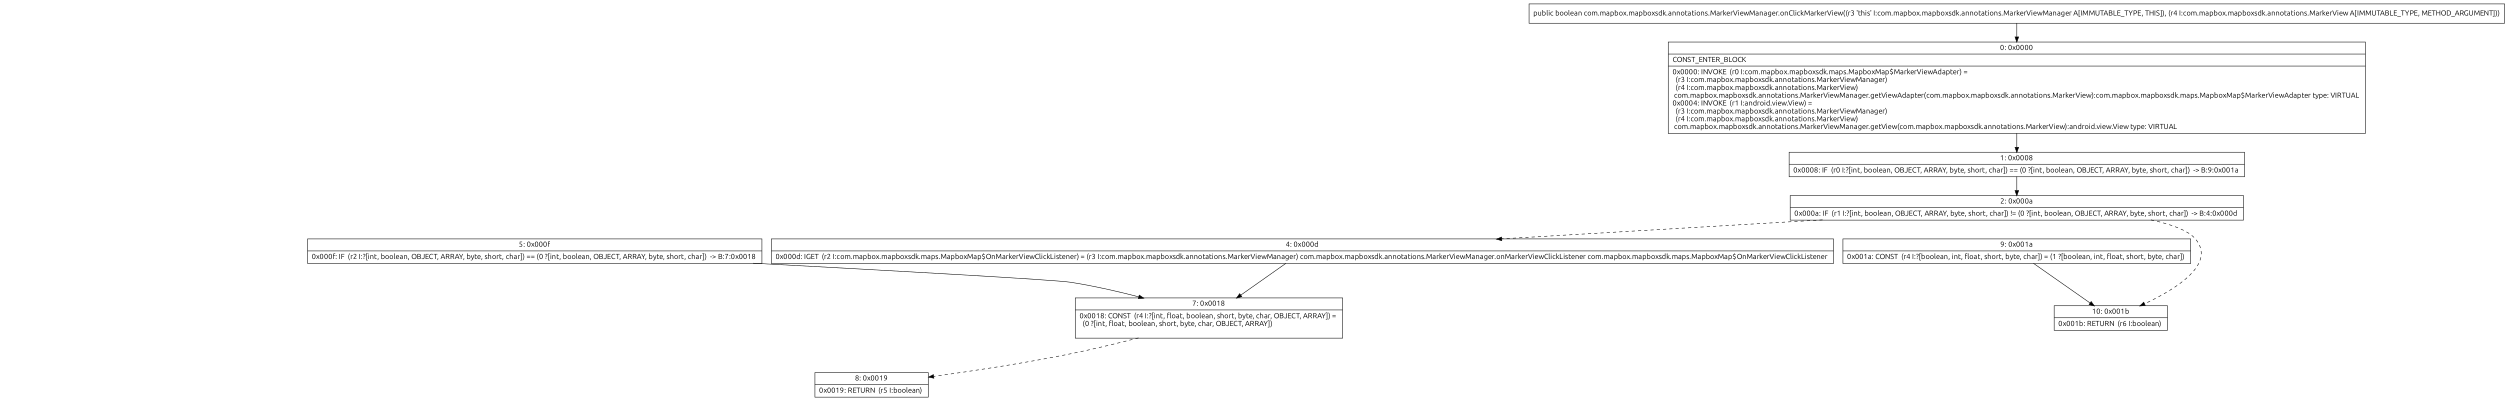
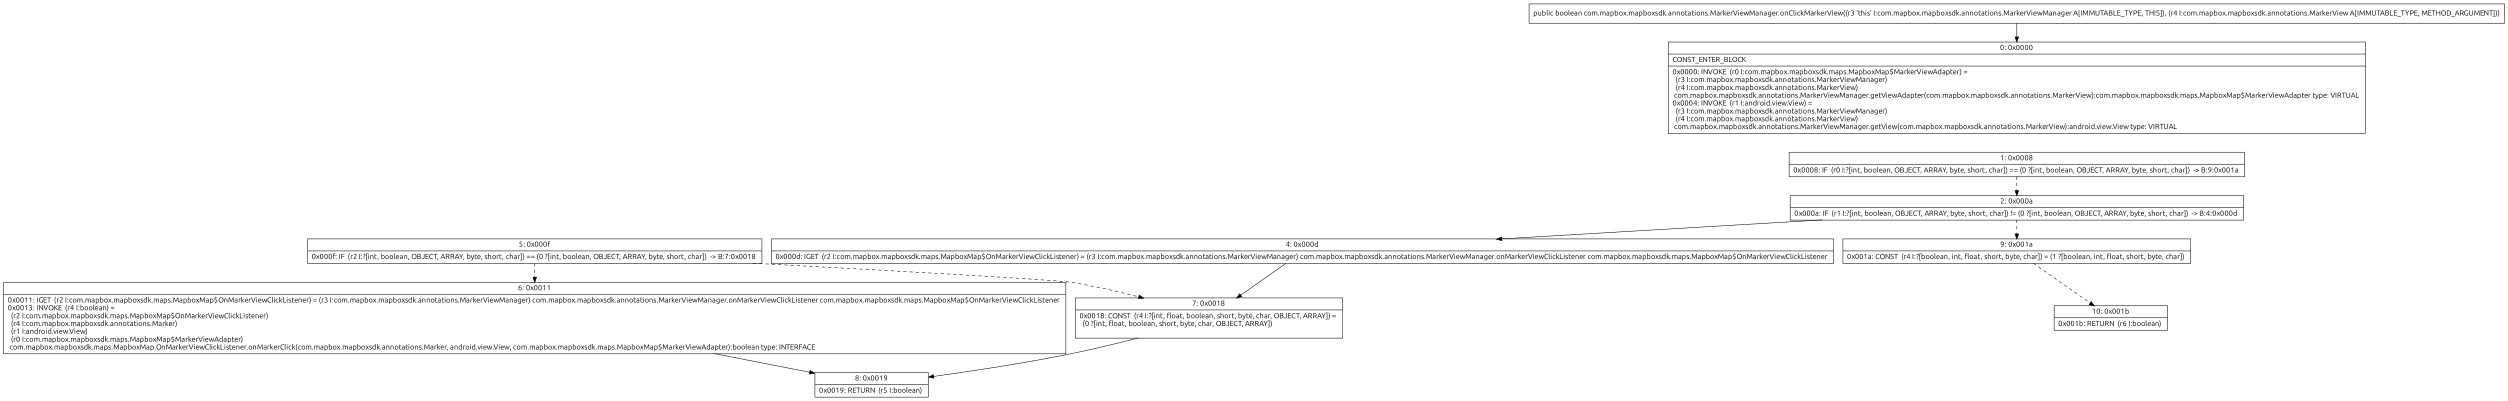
(2017, 140) -> none
(2017, 184) -> (2017, 184)
(1662, 229) -> (1662, 229)
(2200, 260) -> (2017, 227)
(947, 274) -> (947, 274)
(2062, 283) -> (2062, 283)
none -> (535, 318)
(1037, 360) -> (1037, 360)
